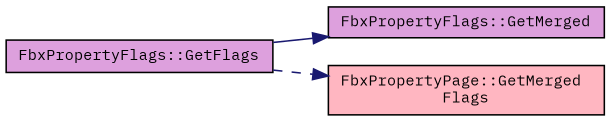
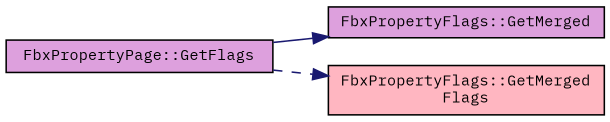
(140, 56) -> (140, 56)
(466, 90) -> (466, 90)
